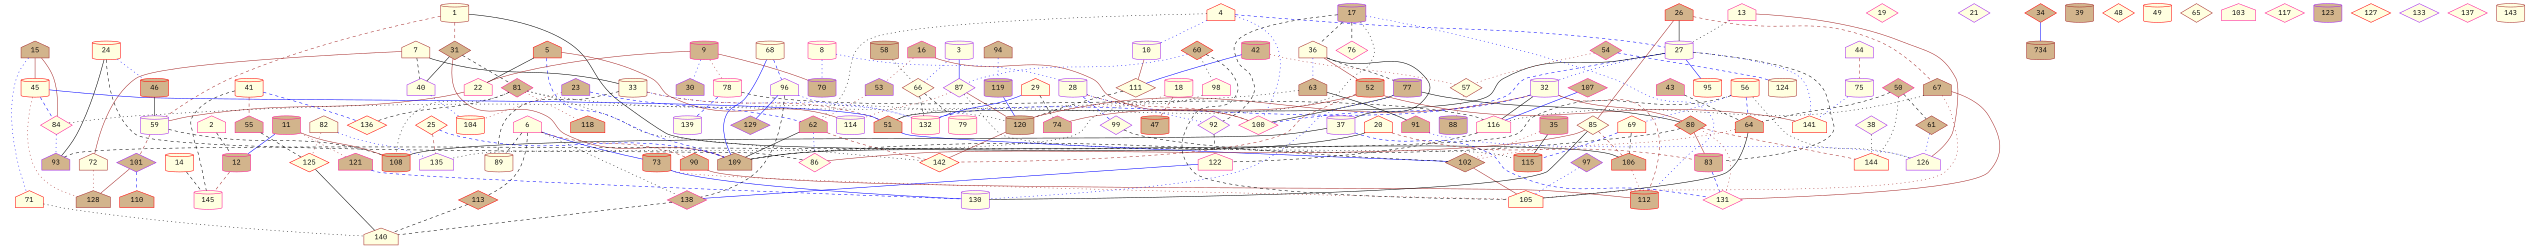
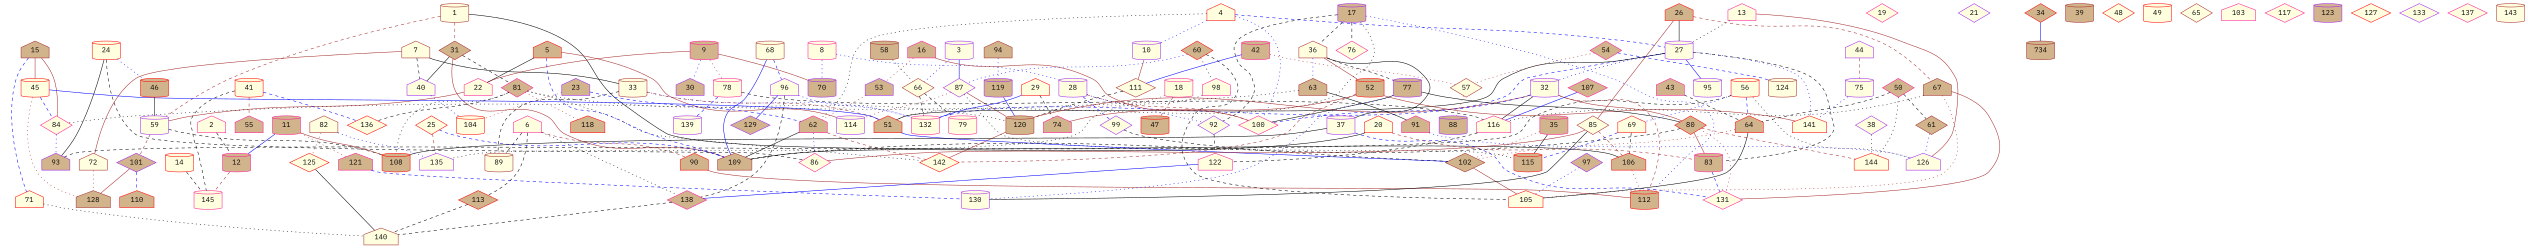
(1708, 88) -> (1708, 88)
(12, 124) -> (12, 124)
(290, 150) -> none
(657, 163) -> none
